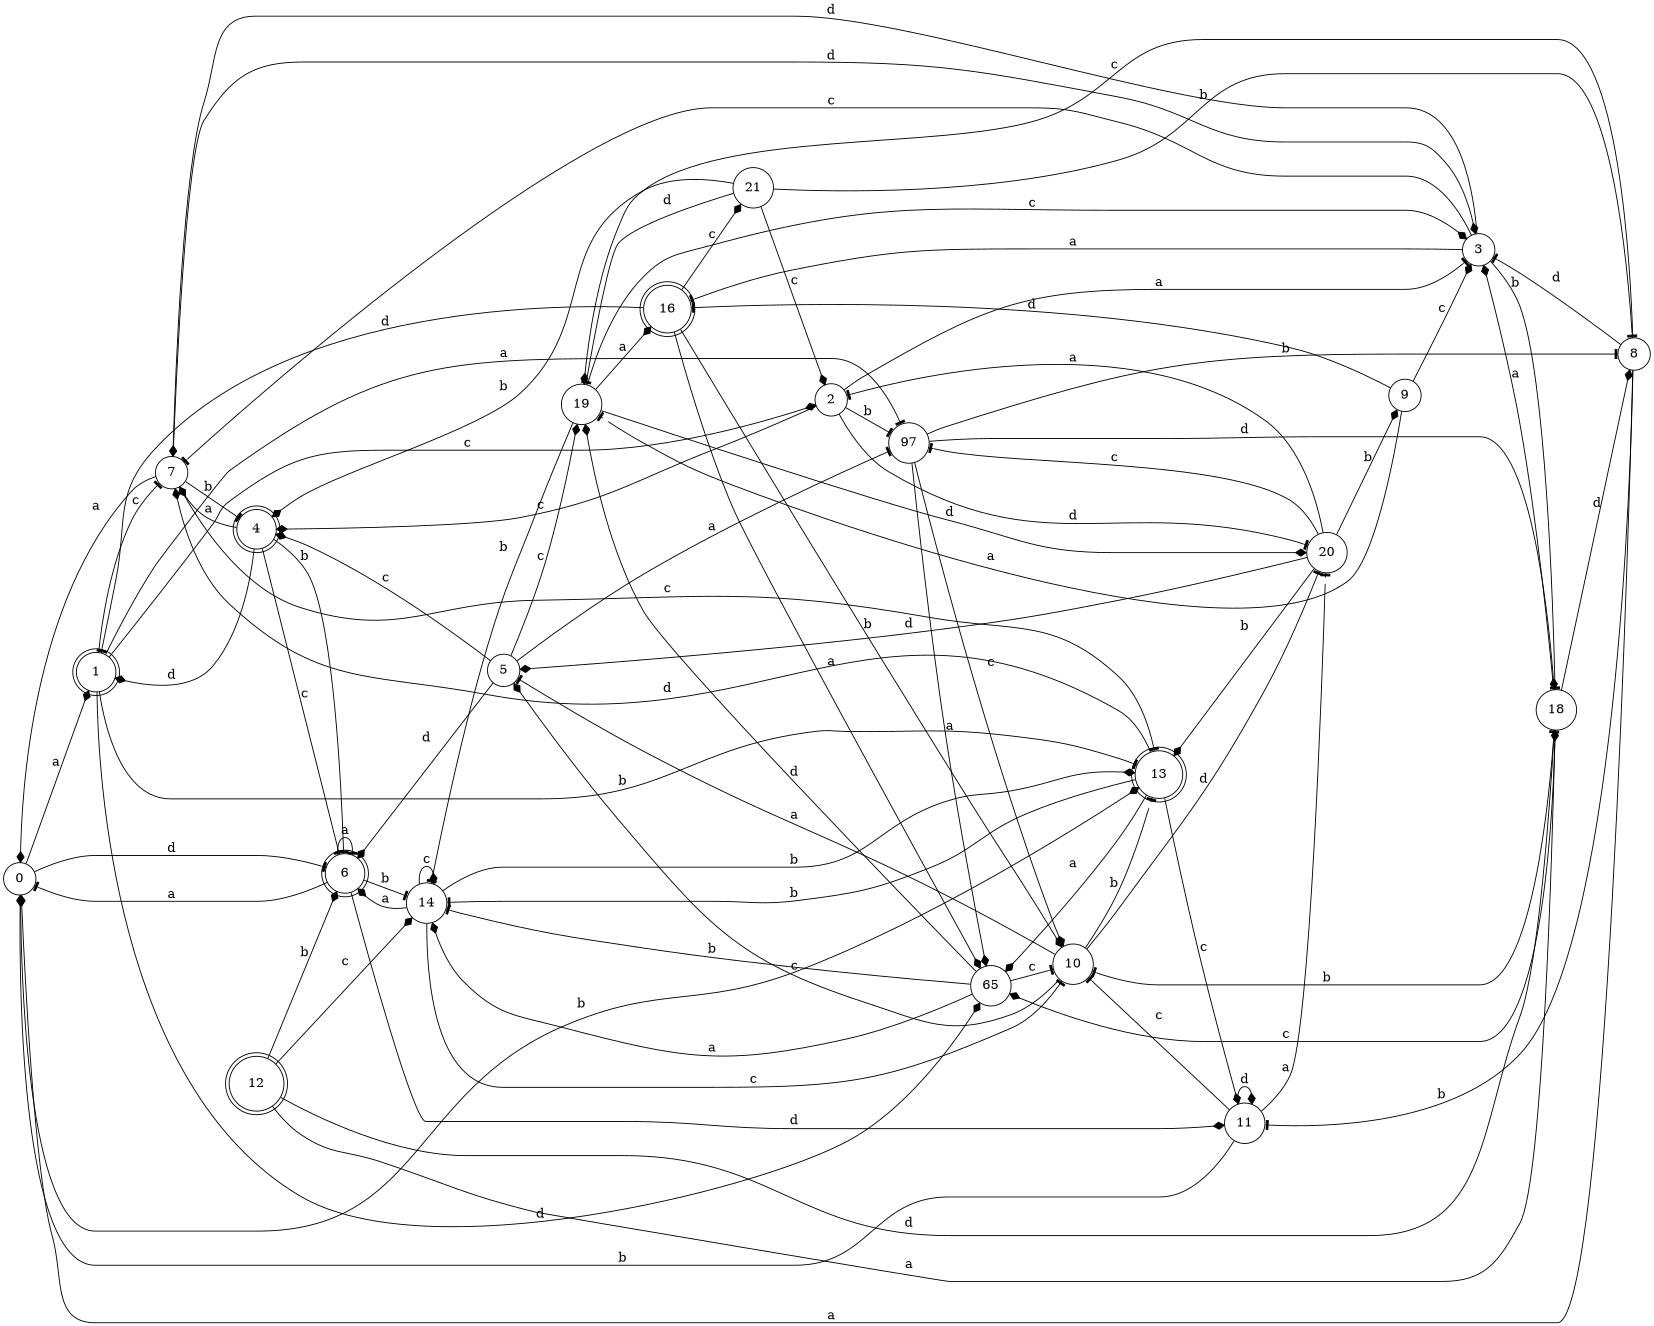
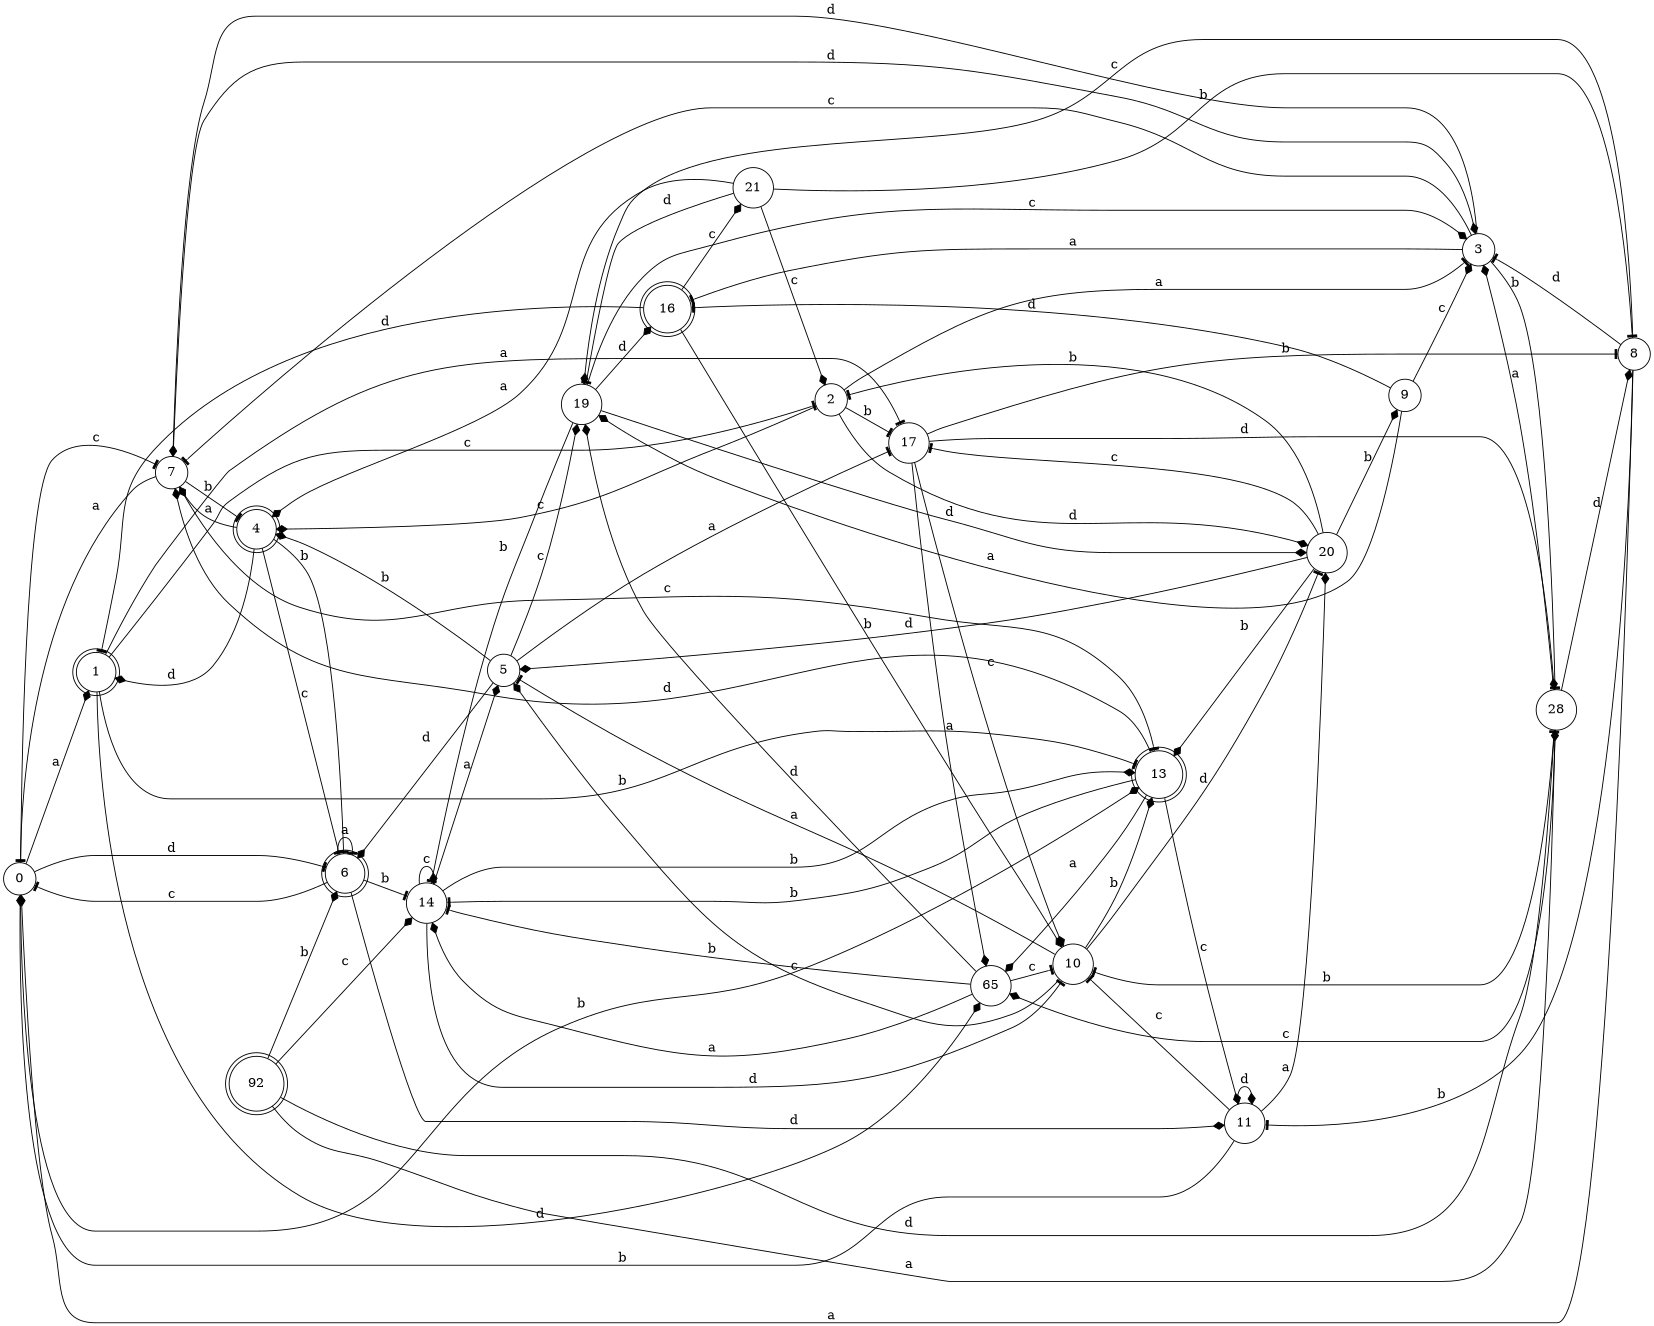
(623, 347) -> (623, 347)
(1073, 358) -> (1073, 358)
(504, 387) -> (504, 387)
(909, 443) -> (909, 443)
(438, 450) -> (438, 450)
(1054, 523) -> (1054, 523)
(129, 527) -> (29, 606)
(386, 578) -> (386, 578)
(1056, 584) -> (1056, 584)
(50, 651) -> (50, 651)
(808, 653) -> none
(1556, 710) -> (1556, 710)
(1314, 853) -> (1314, 853)
(1123, 881) -> (1123, 881)
(172, 895) -> (172, 895)
(385, 907) -> (464, 790)
(753, 1080) -> (753, 1080)
(257, 1084) -> (257, 1084)
